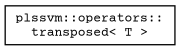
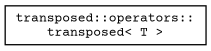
(90, 25) -> (106, 25)
